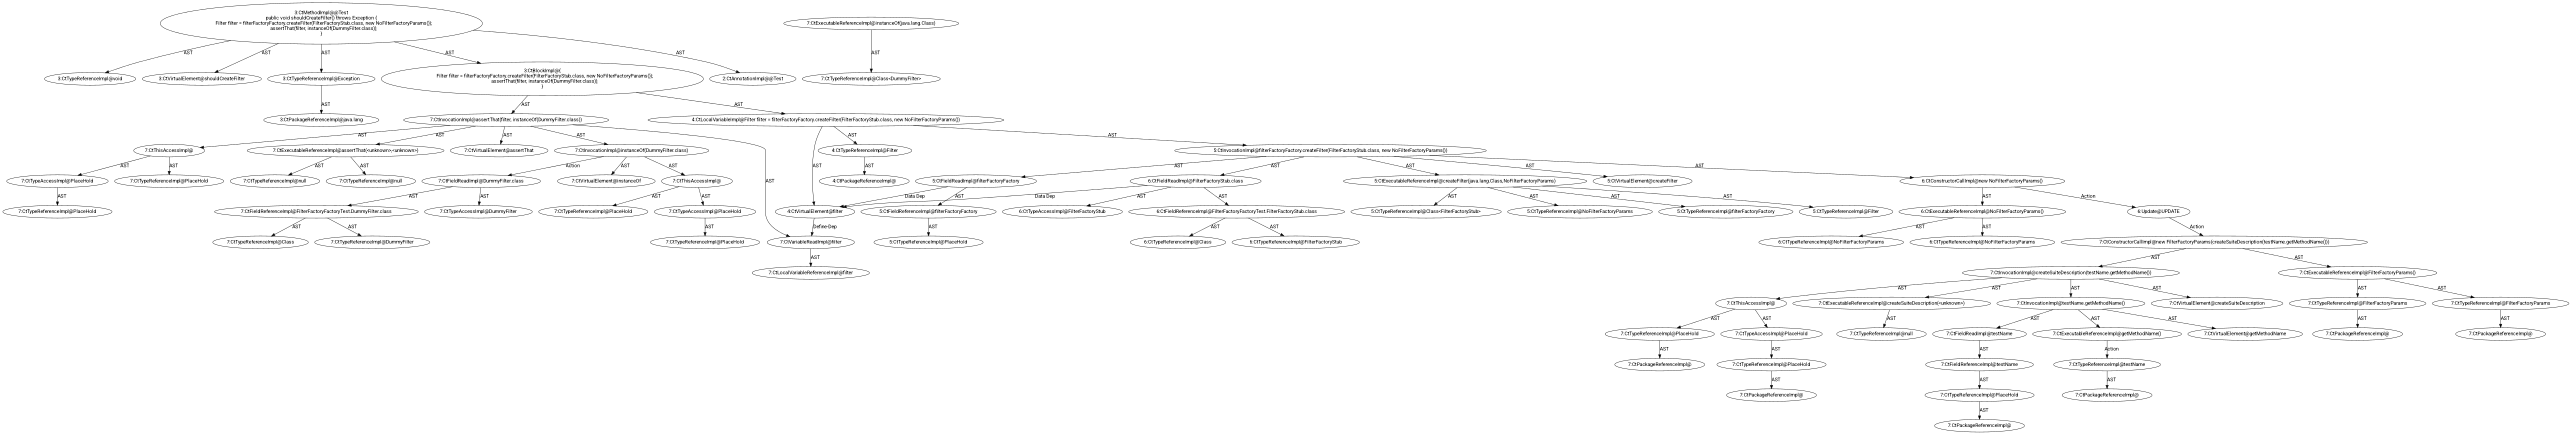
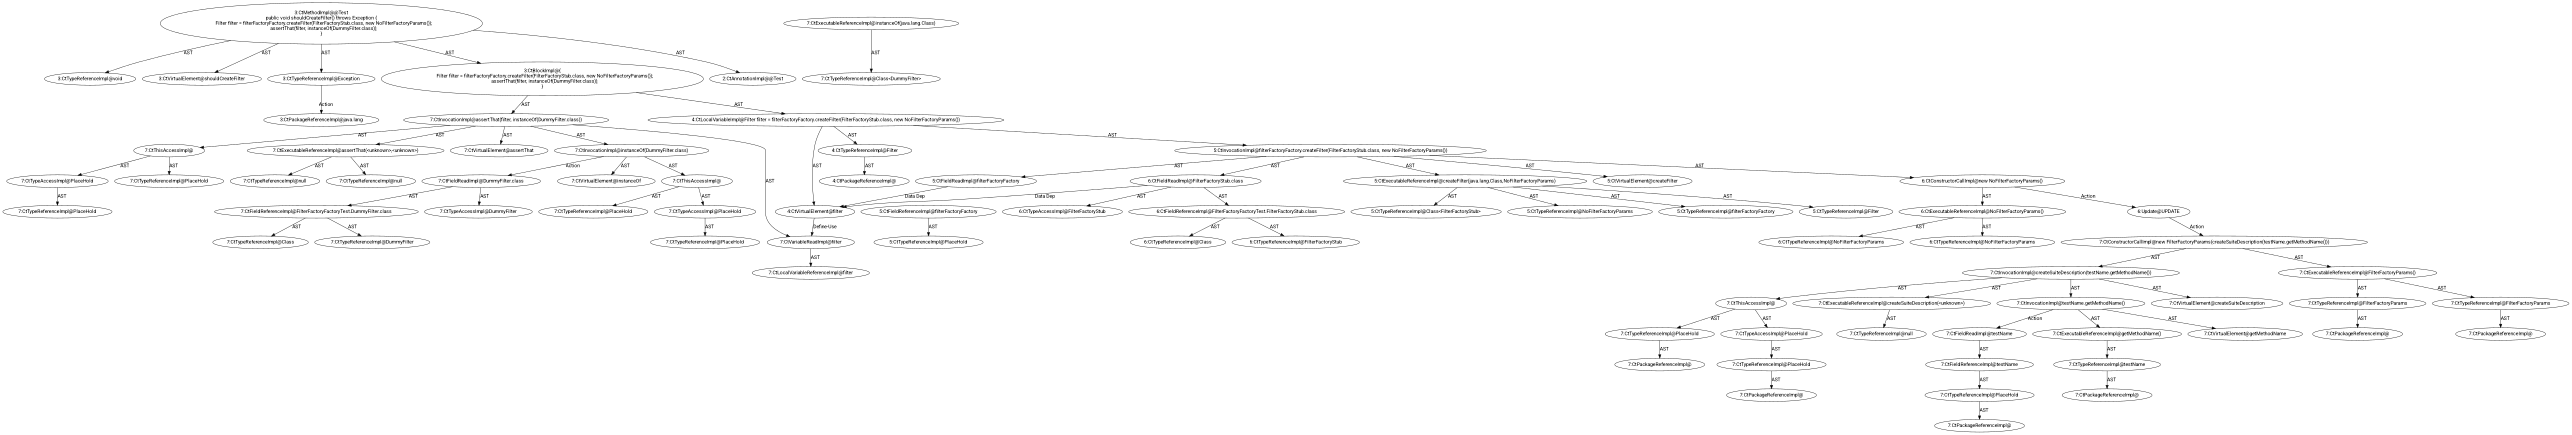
(326, 105) -> (326, 105)
(954, 195) -> none
(825, 227) -> (825, 227)
(2035, 319) -> (2035, 319)
(2112, 349) -> (2112, 349)
